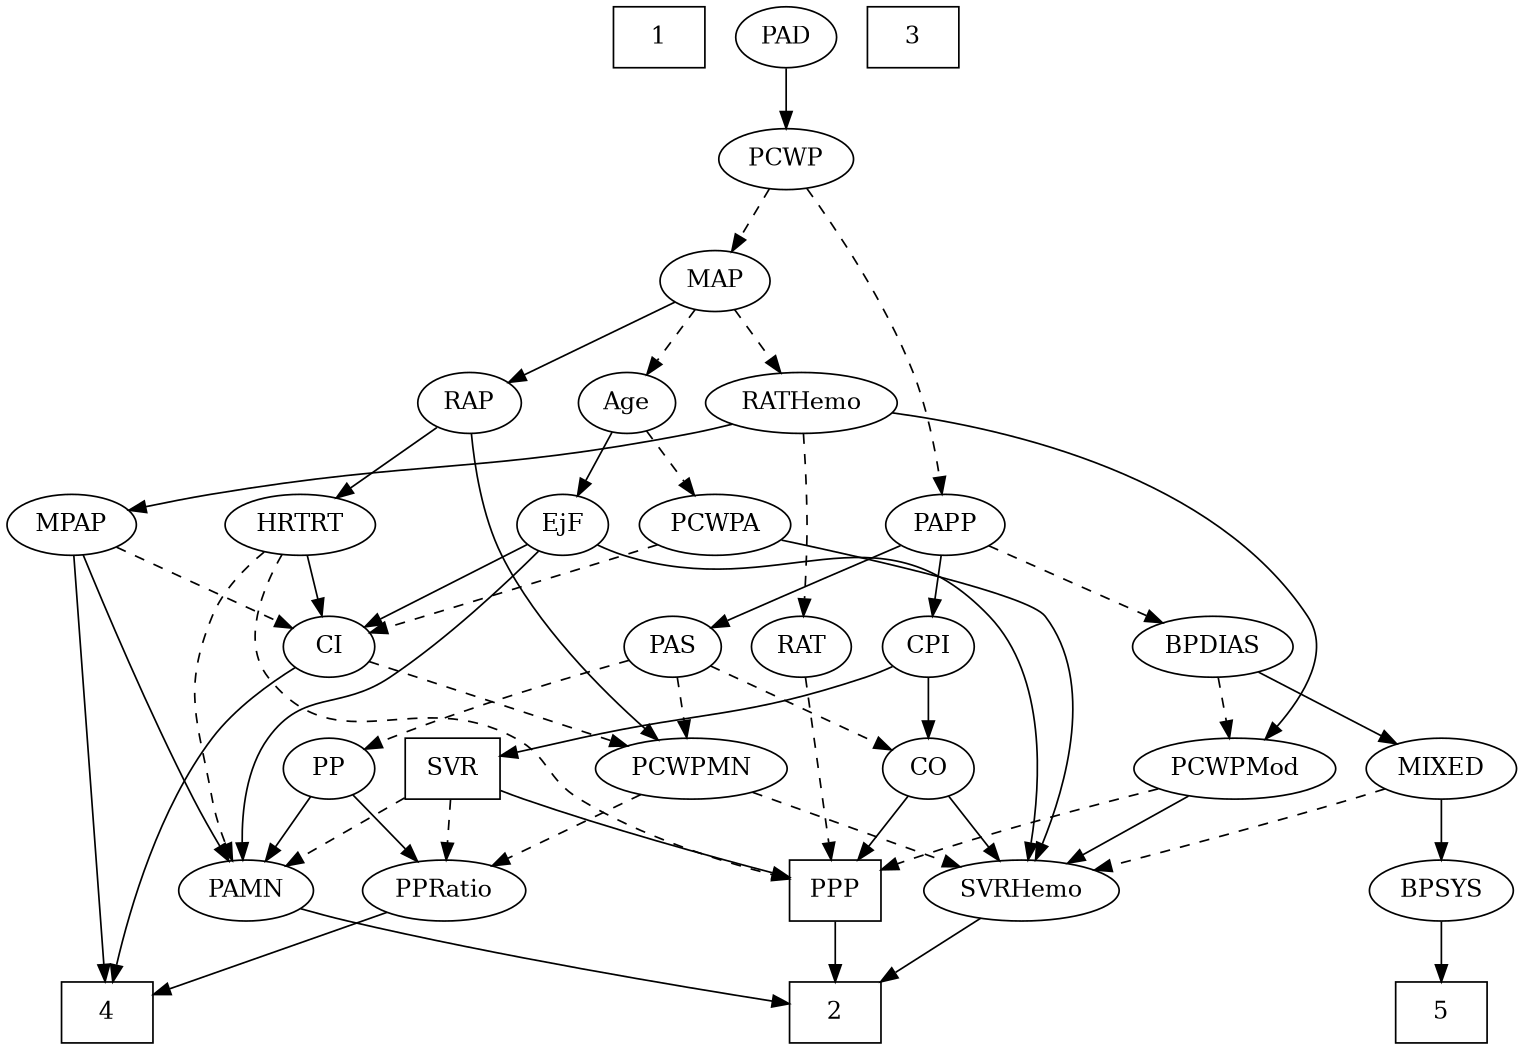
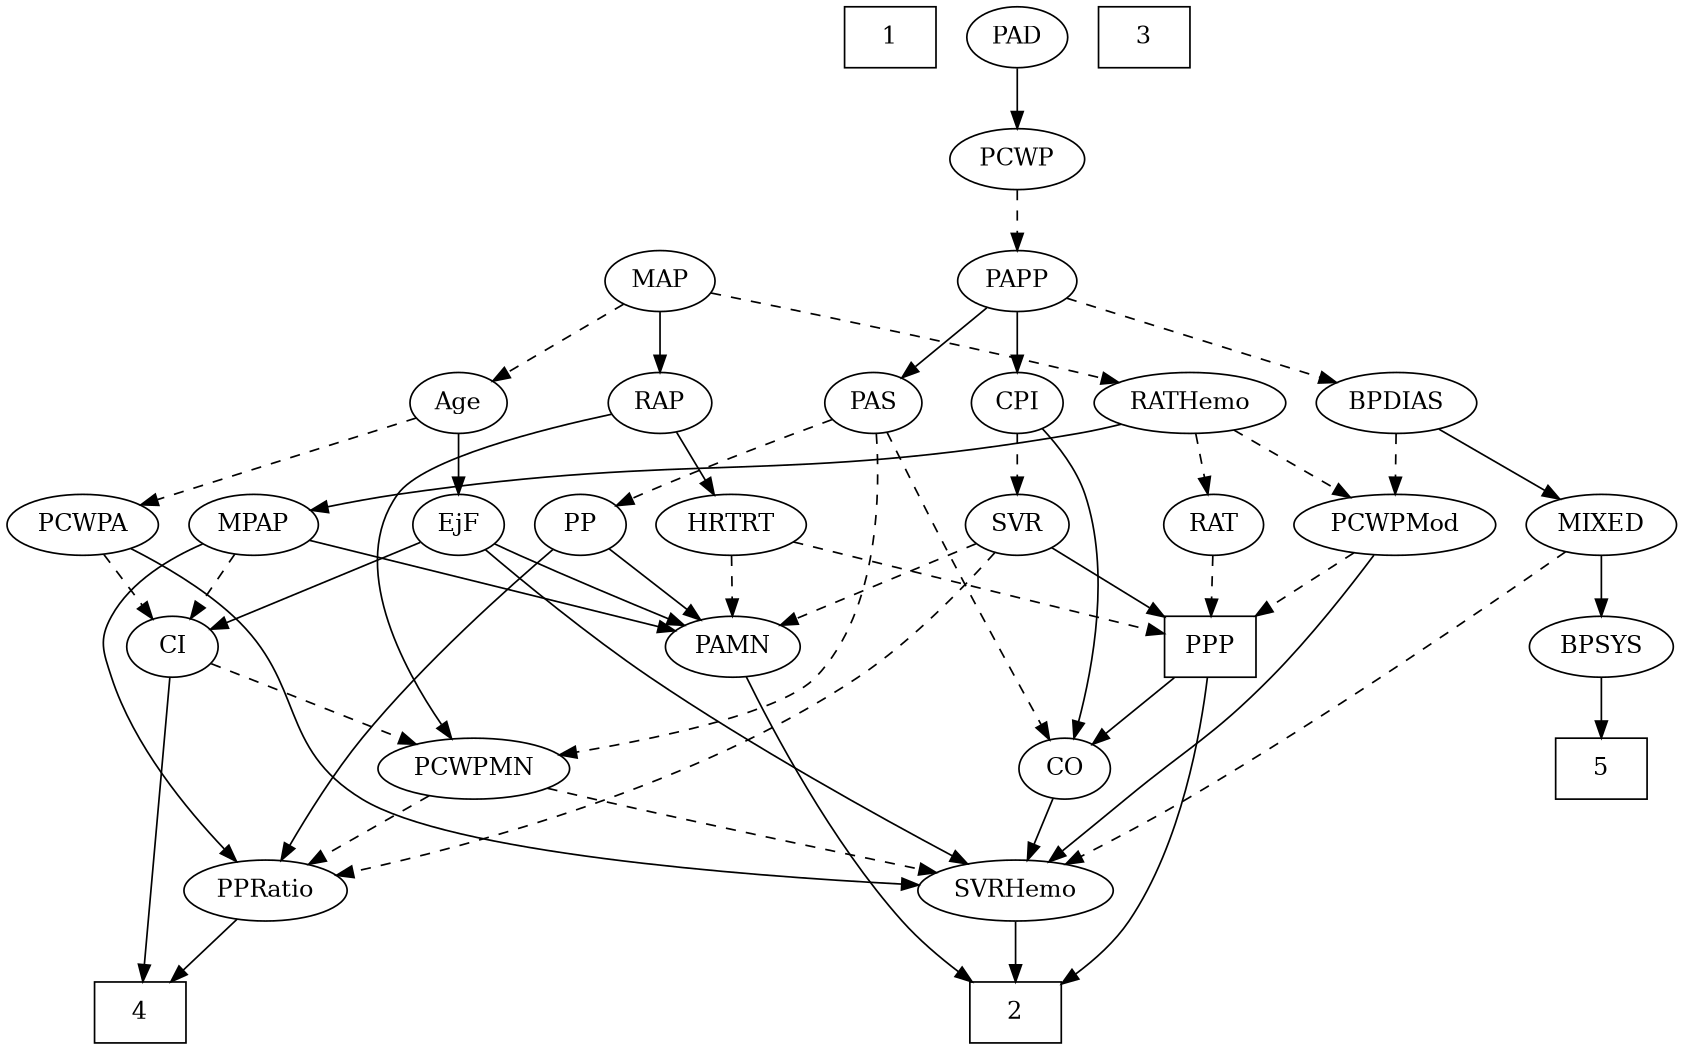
(755, 213) -> none
(1176, 501) -> (1285, 459)
(313, 577) -> none
(706, 715) -> (1017, 456)
(89, 760) -> (116, 689)
(453, 769) -> (1017, 525)
(888, 821) -> (1140, 706)
